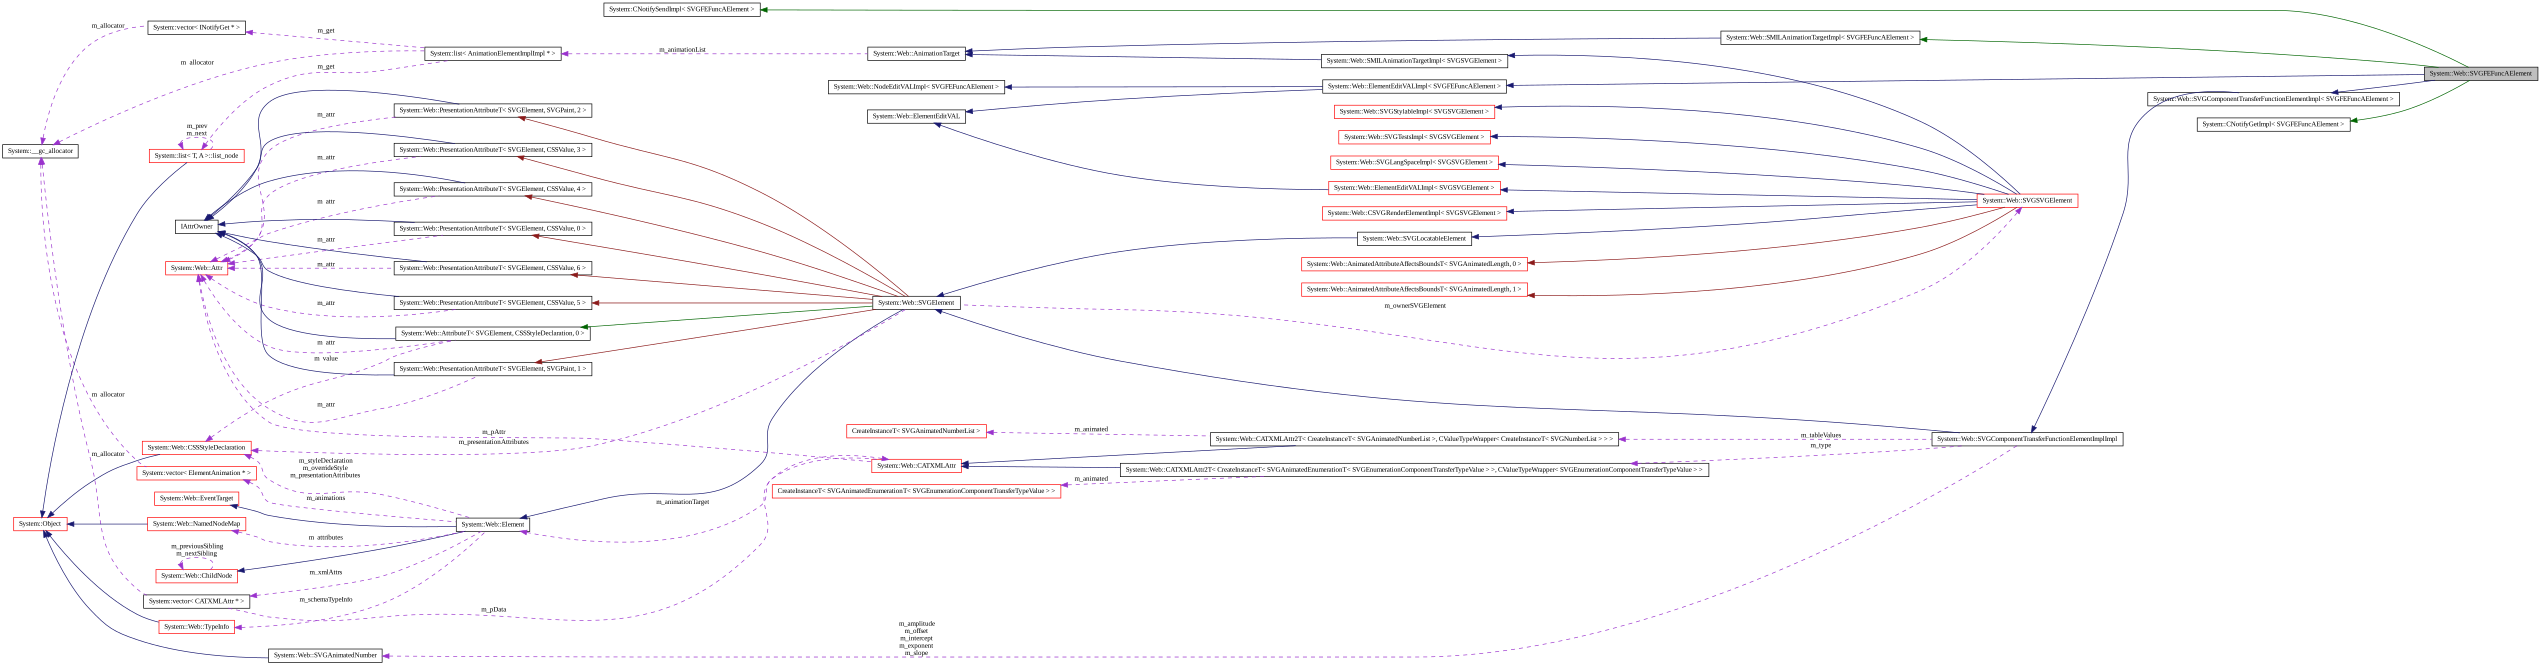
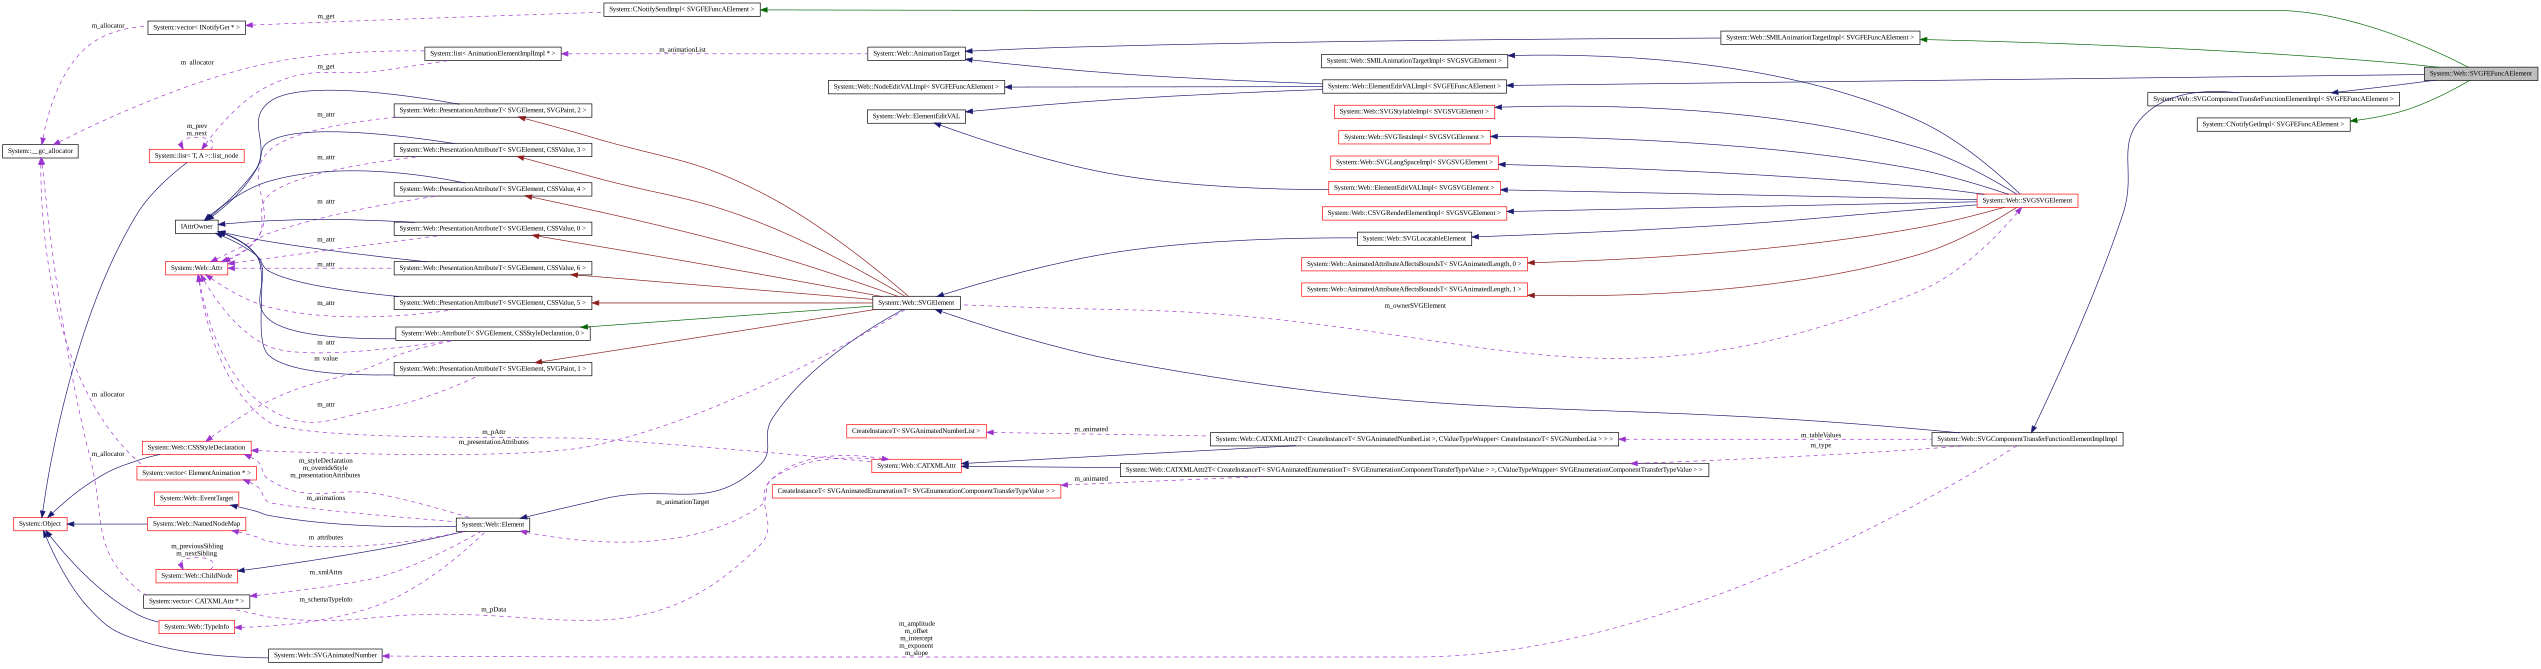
(339, 40) -> (428, 18)
(1147, 57) -> (1147, 76)
